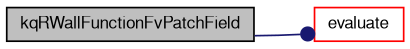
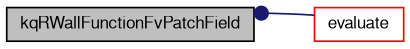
(278, 35) -> (291, 14)
